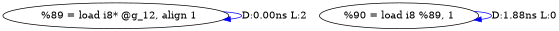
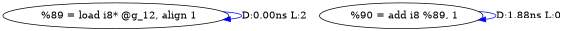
(399, 16) -> (401, 16)
